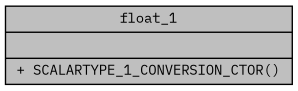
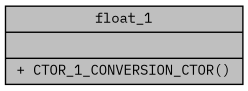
(149, 71) -> (124, 71)
